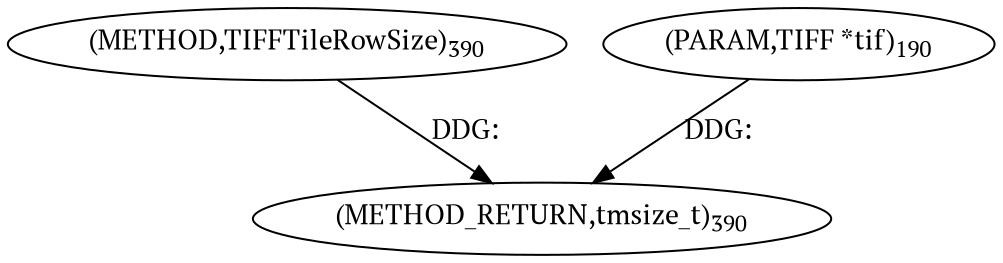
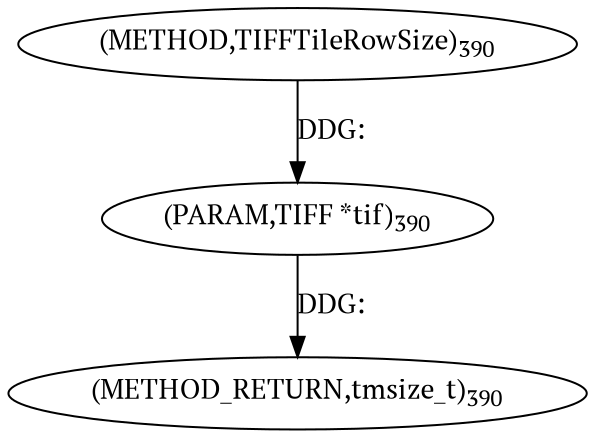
(914, 41) -> (413, 216)
(406, 126) -> (298, 121)
